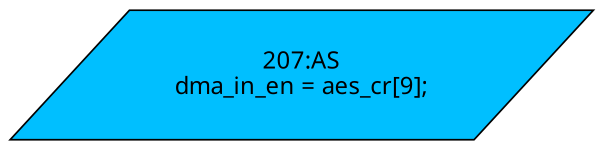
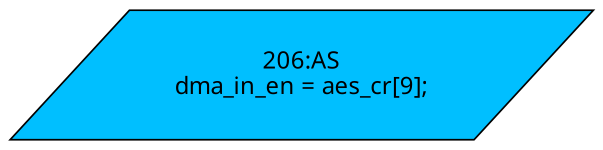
(302, 75) -> (302, 75)
